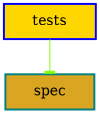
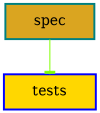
(50, 54) -> (50, 54)
